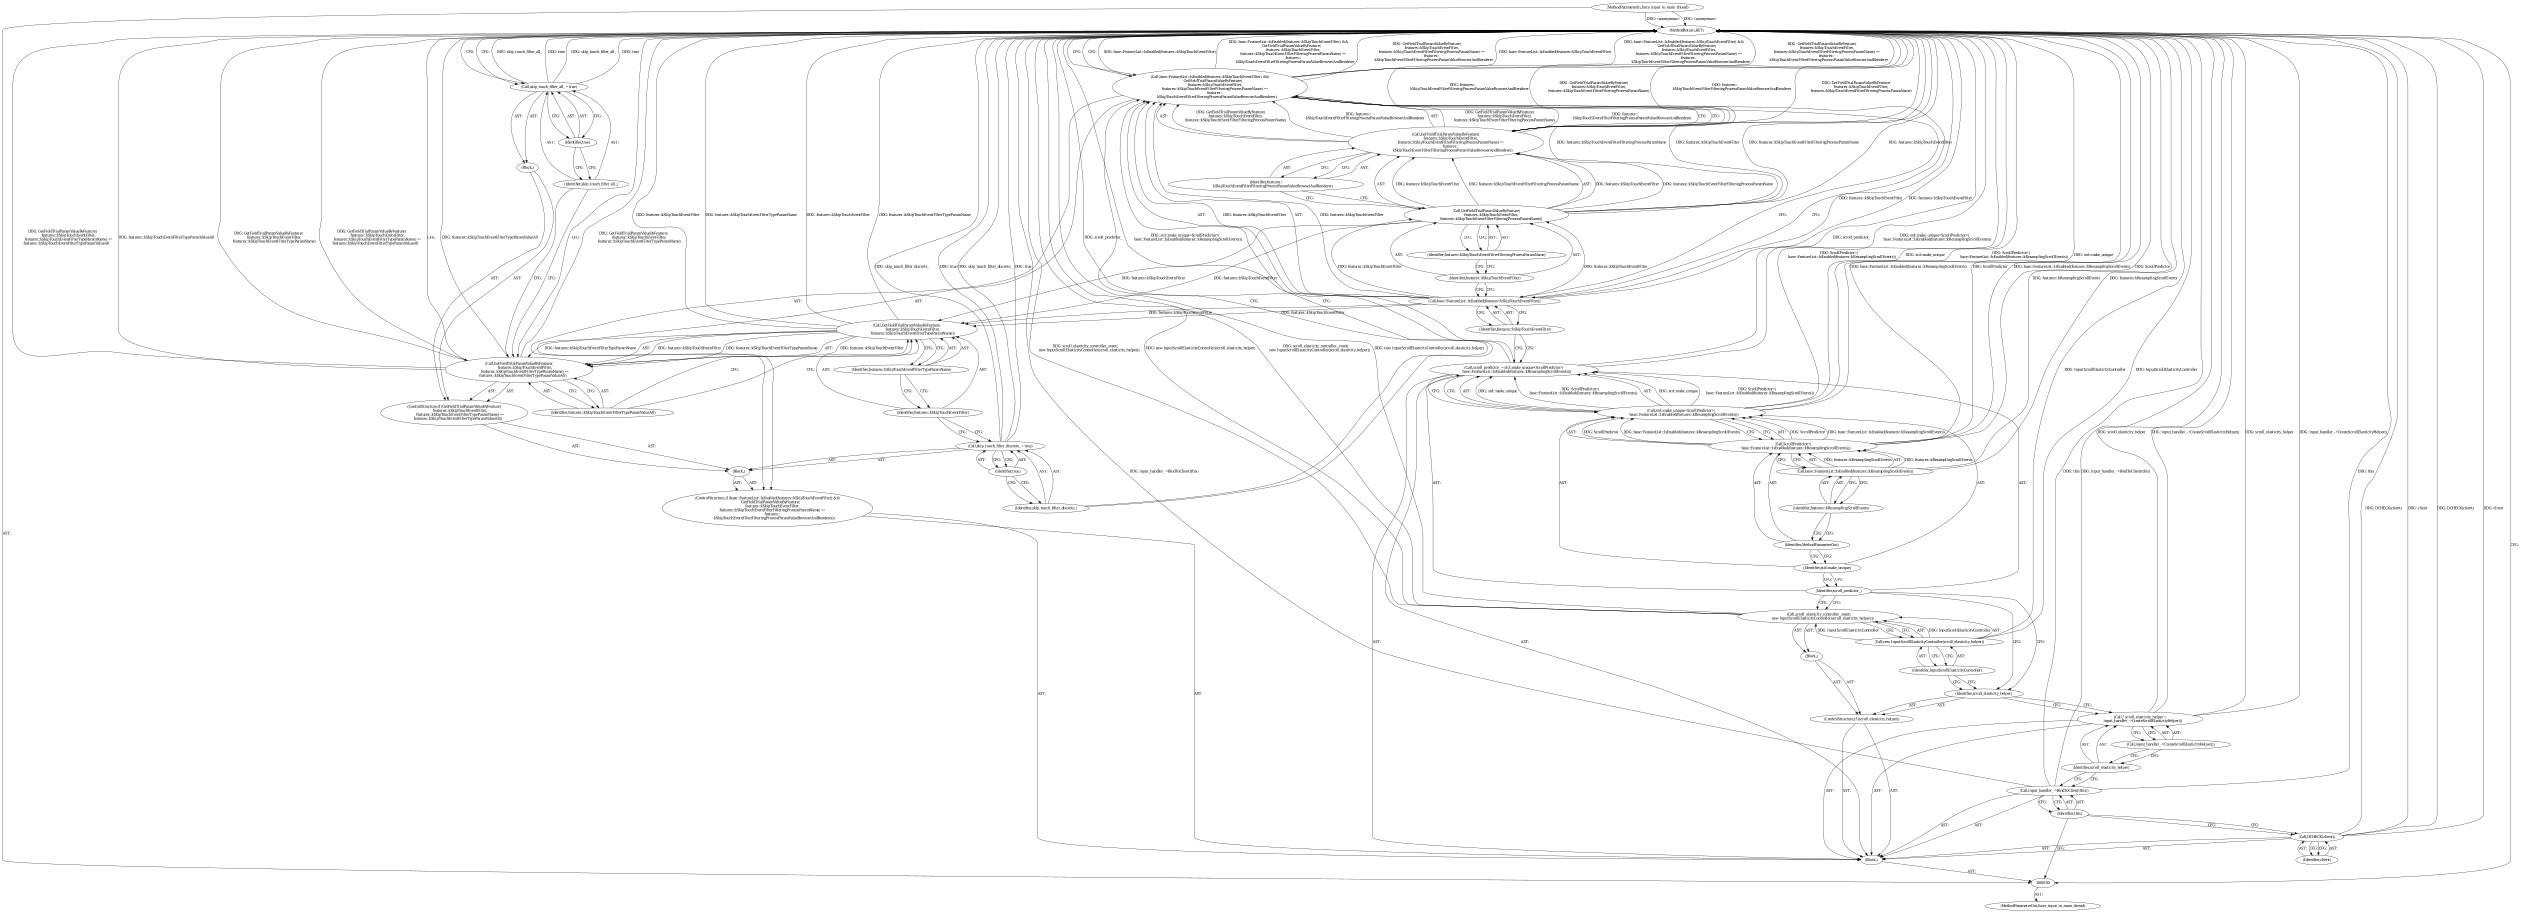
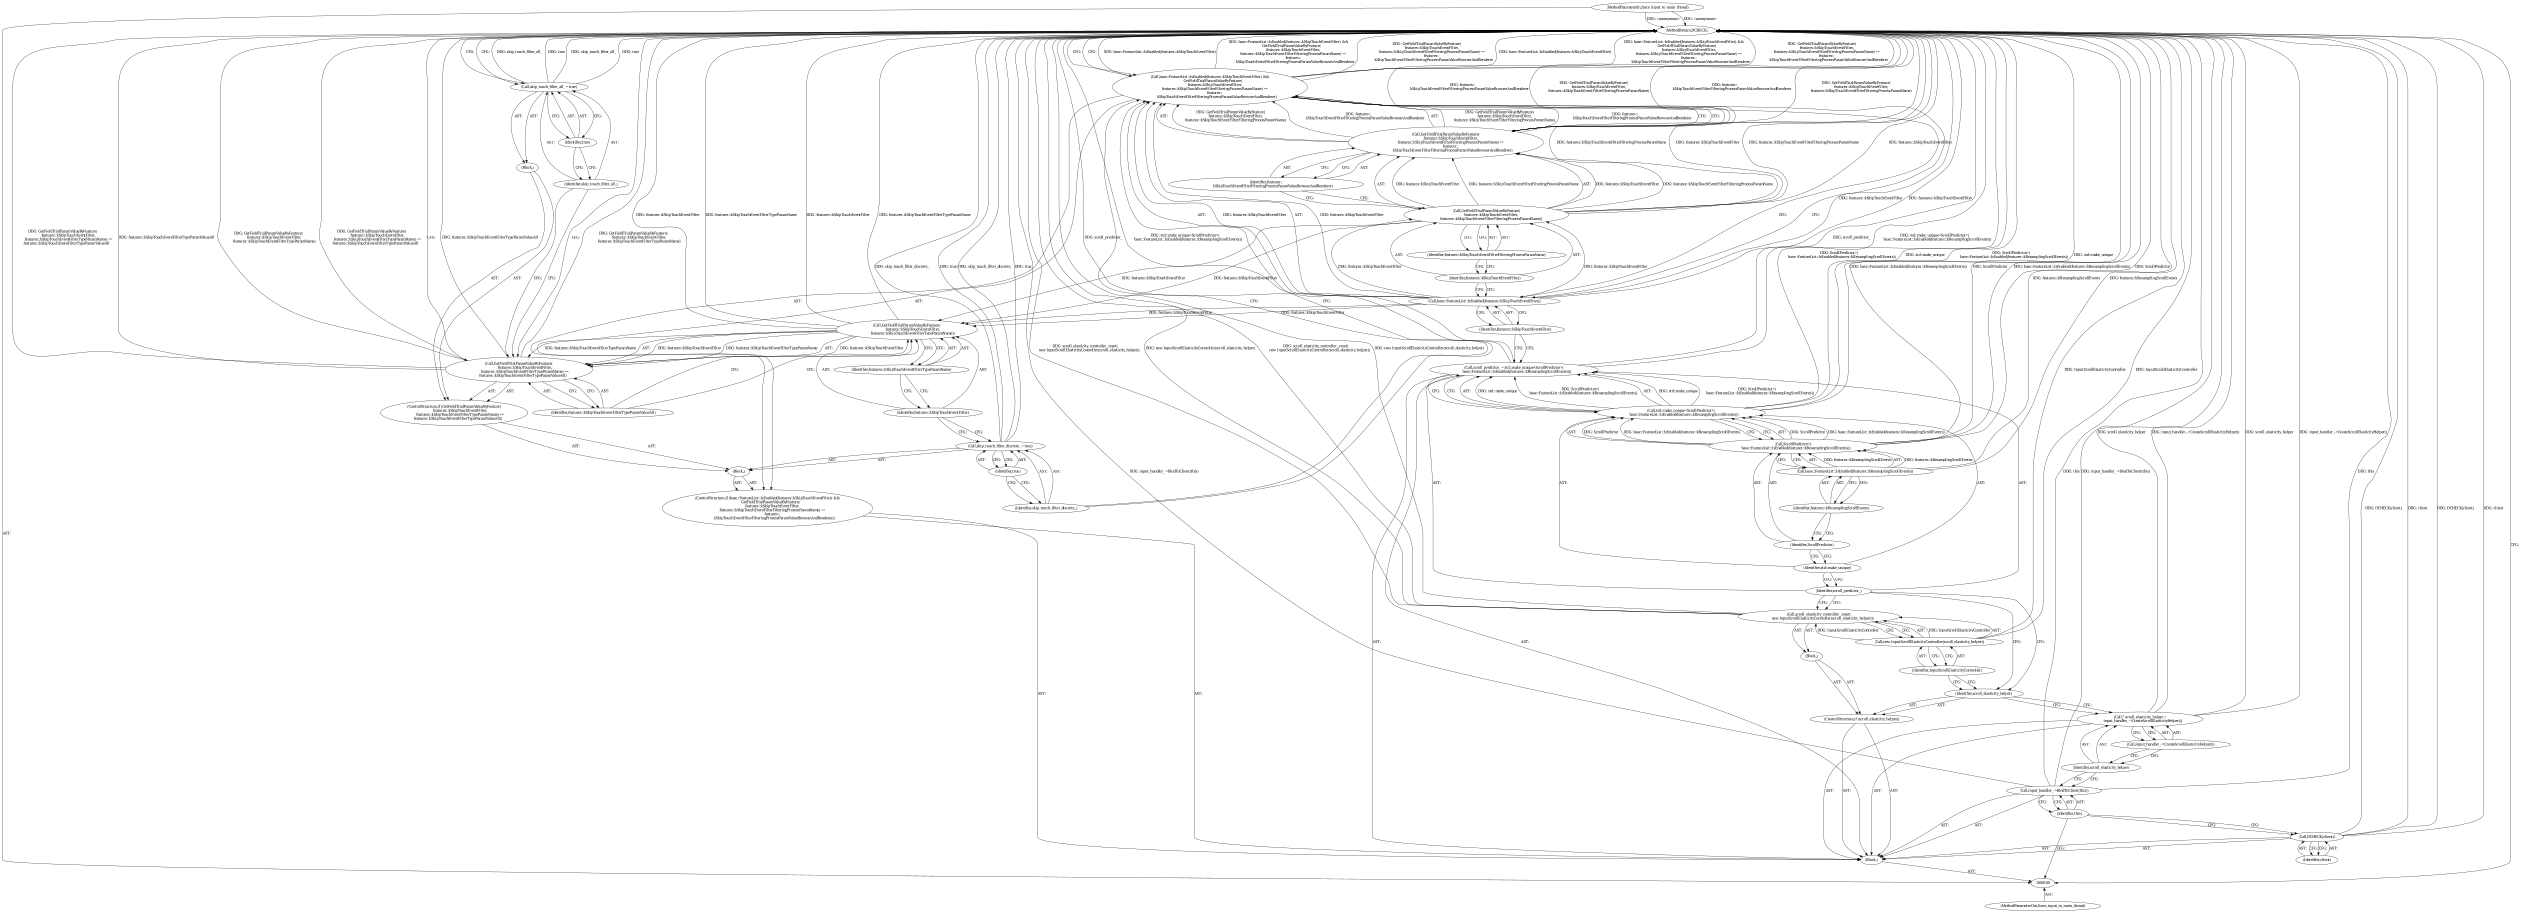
(1687, 31) -> (1687, 31)
(1812, 545) -> (1812, 545)
(2034, 893) -> (2045, 896)
